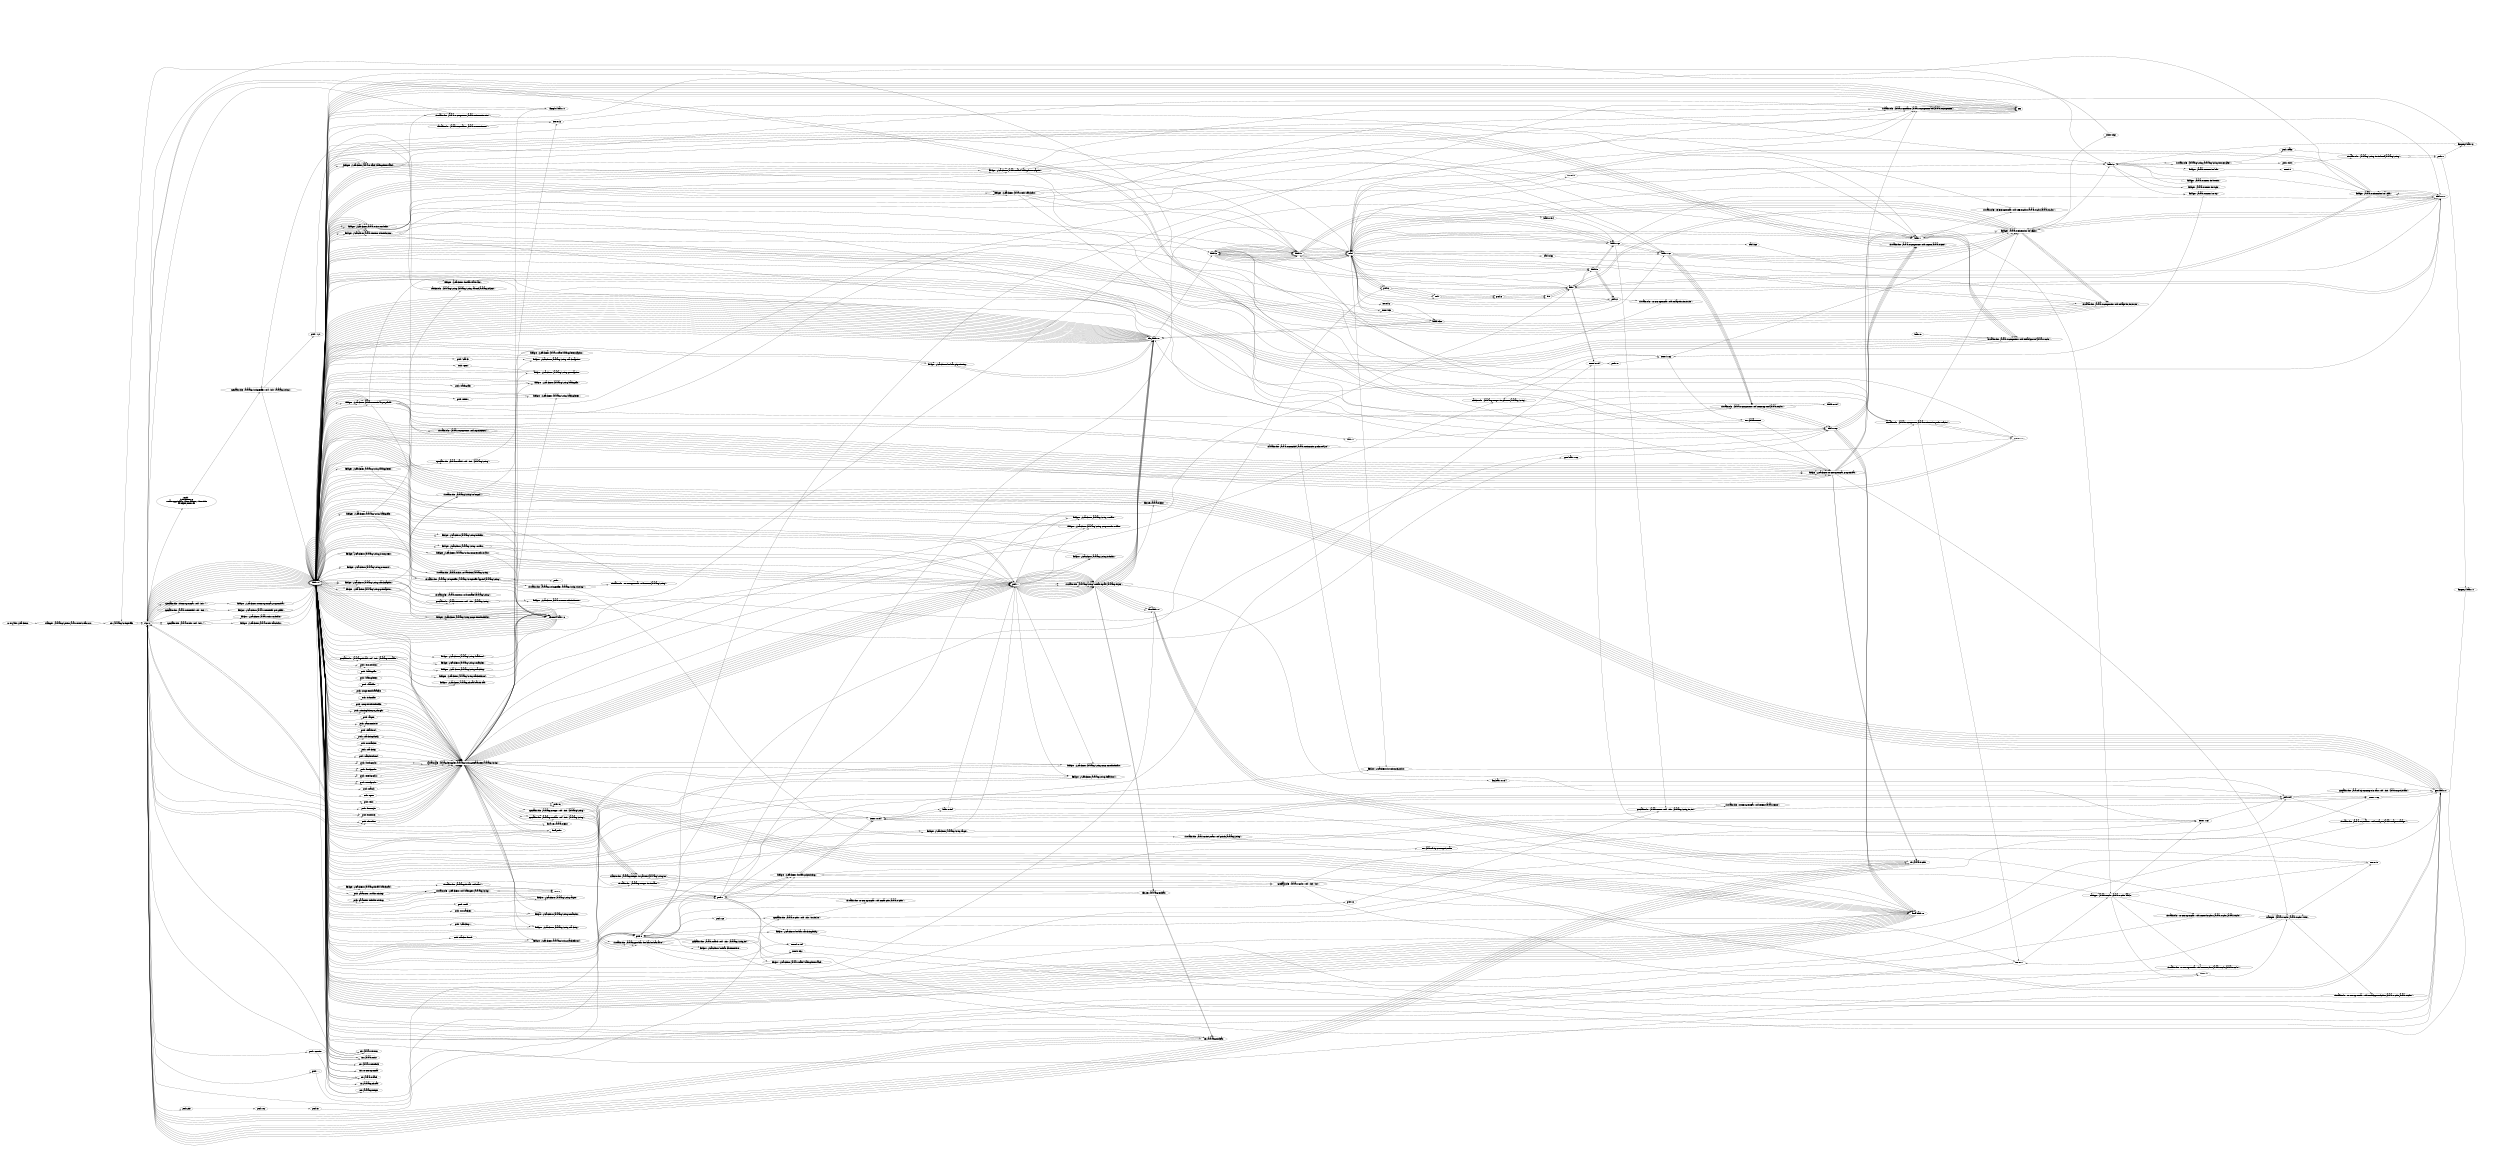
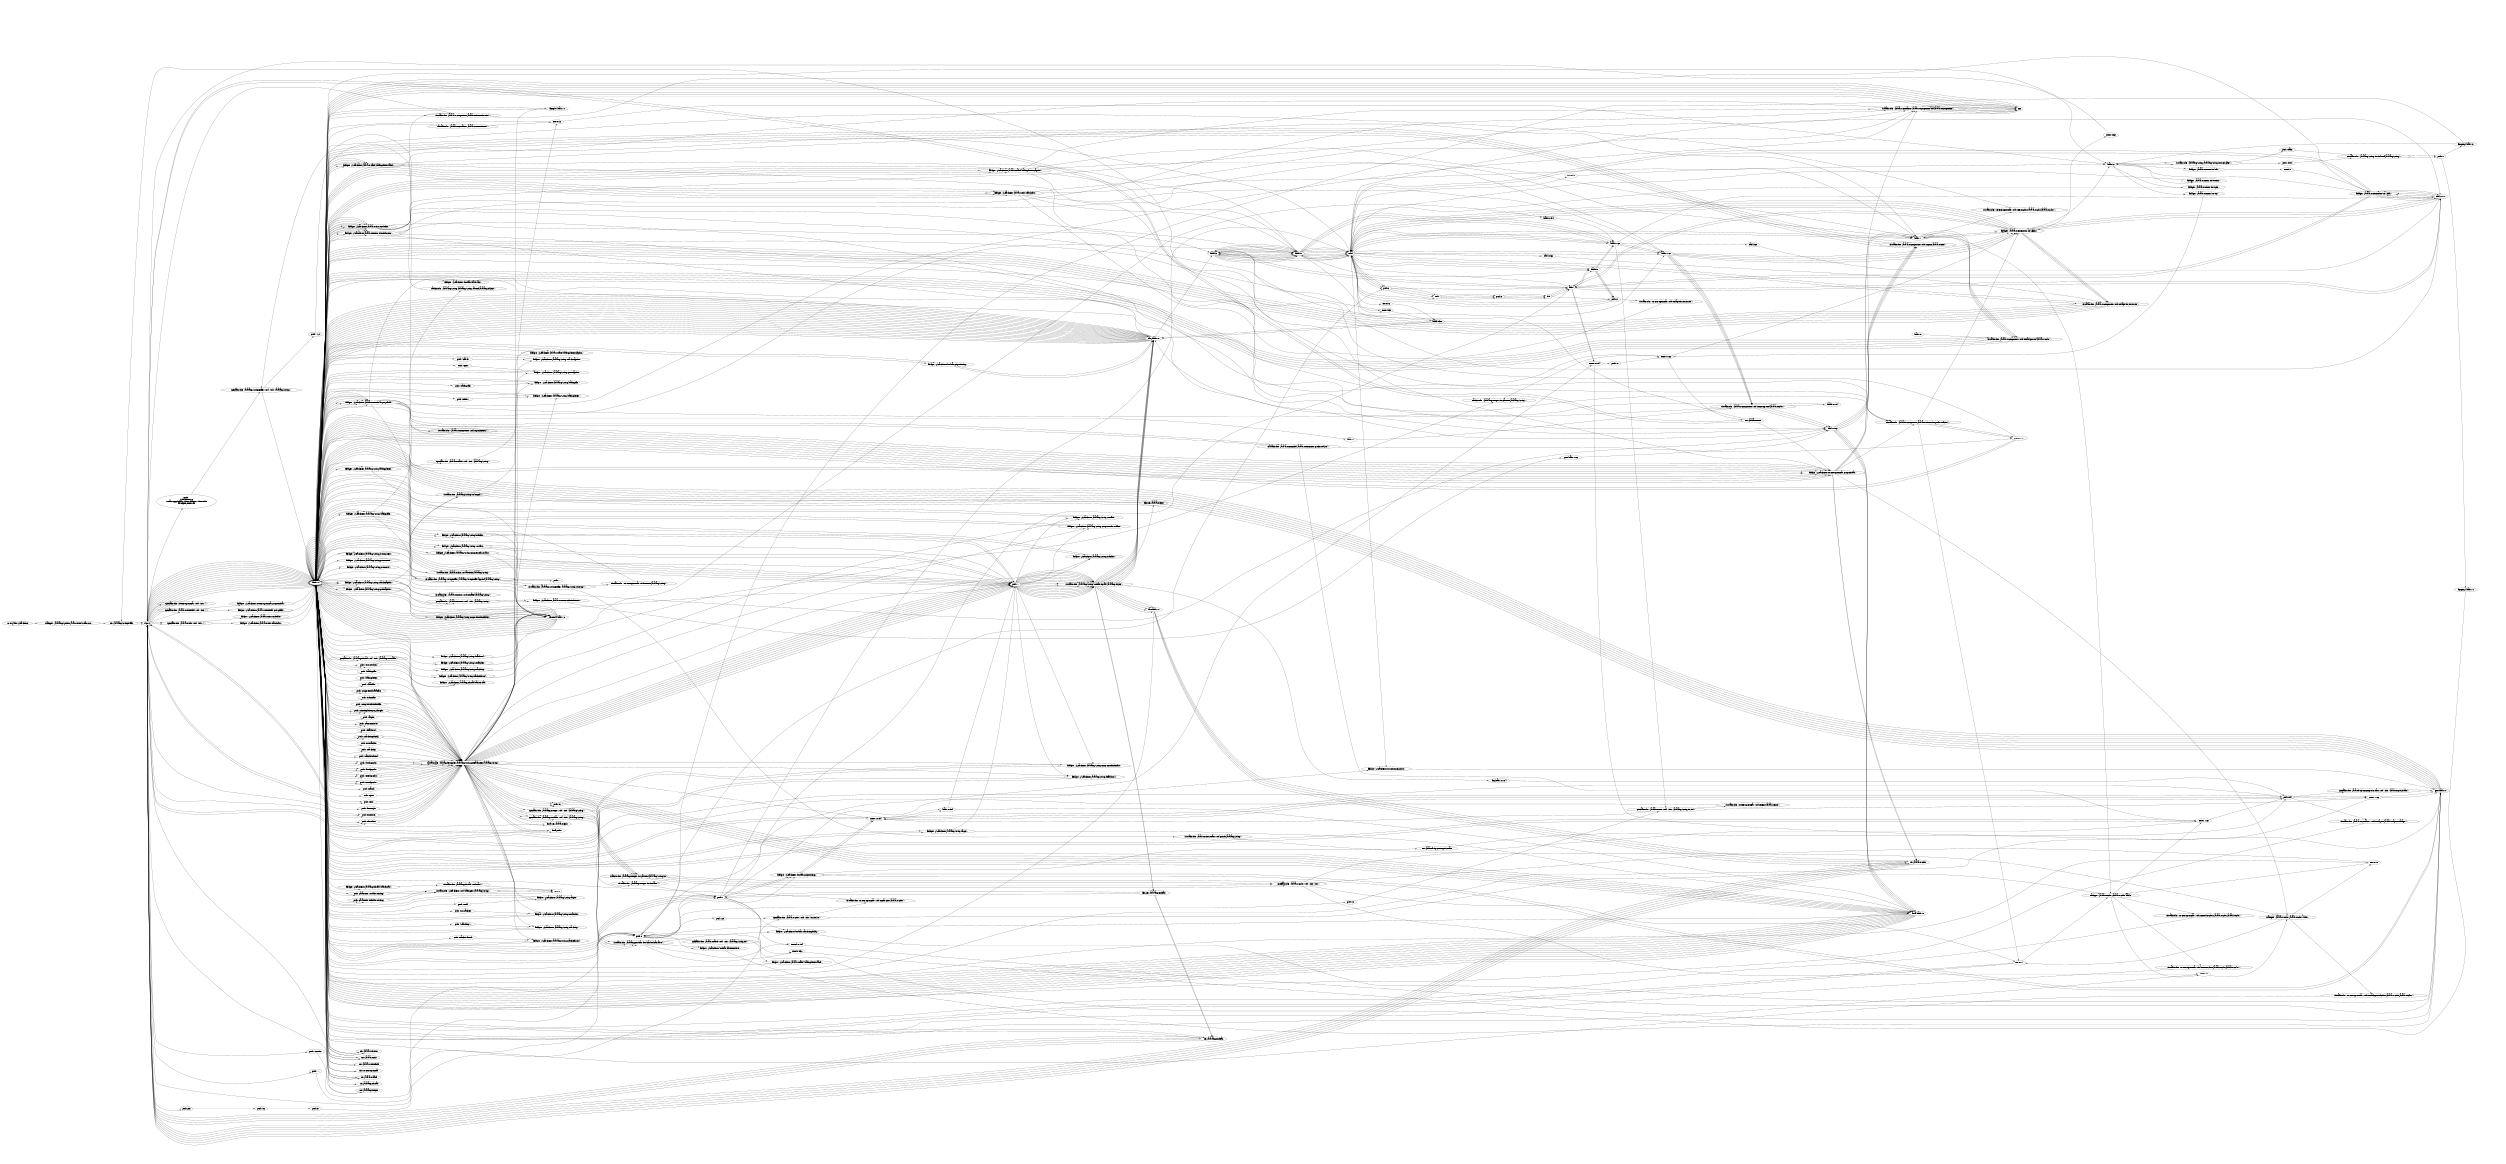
(1550, 389) -> (1523, 321)
none -> (369, 561)
(221, 604) -> (221, 607)
